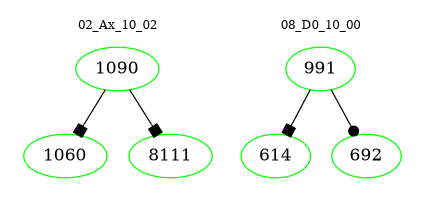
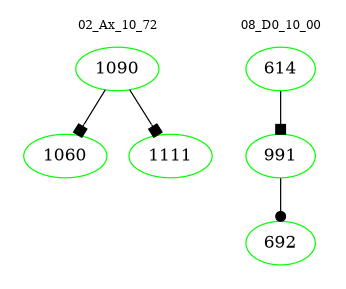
(118, 26) -> (118, 26)
(301, 107) -> (281, 107)
(171, 156) -> (171, 156)
